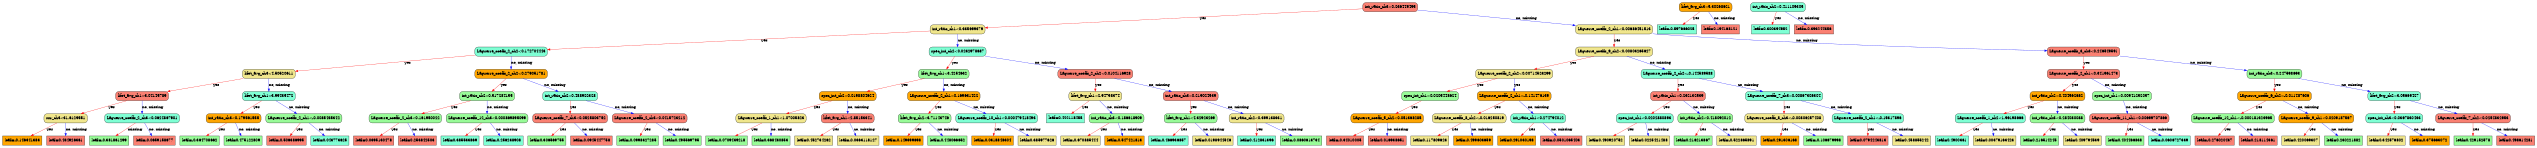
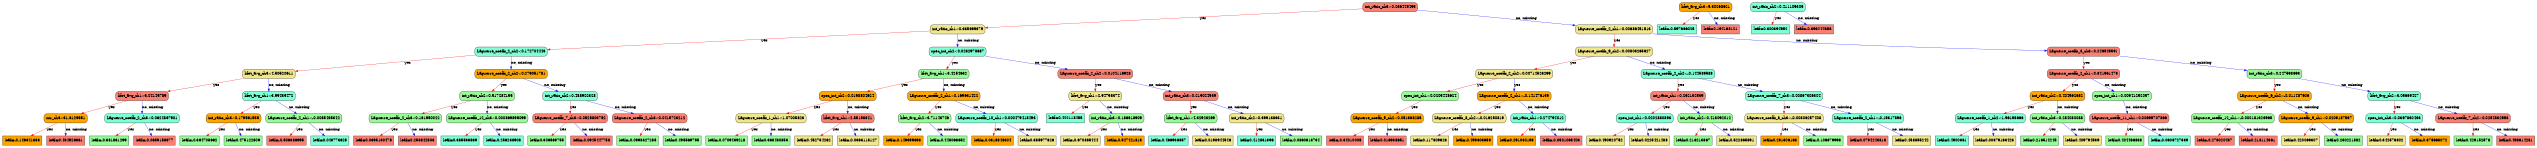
(66, 118) -> (66, 118)
(135, 129) -> (131, 129)
